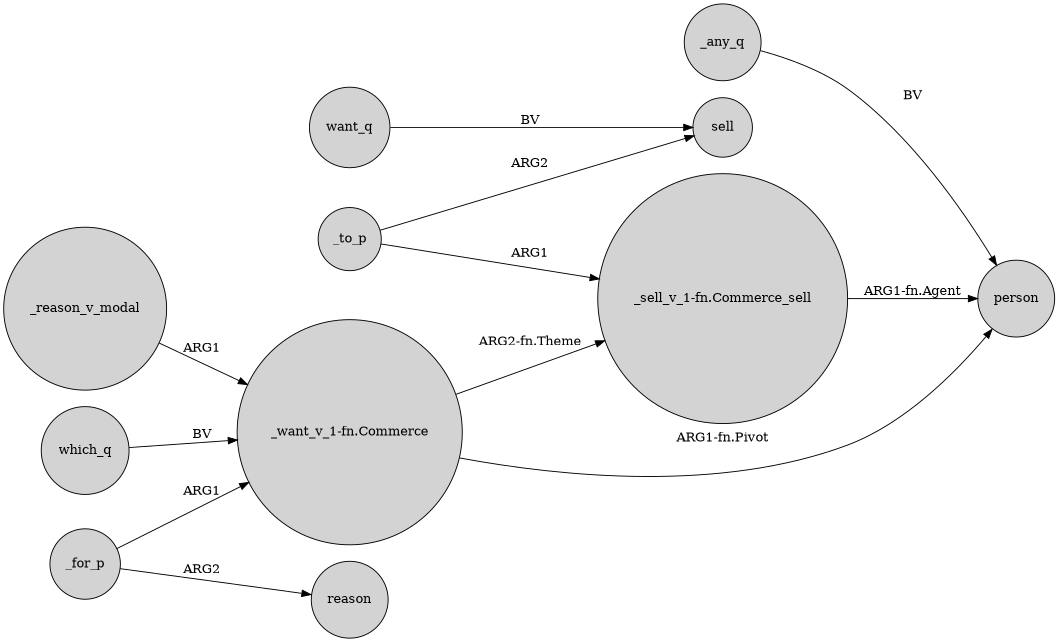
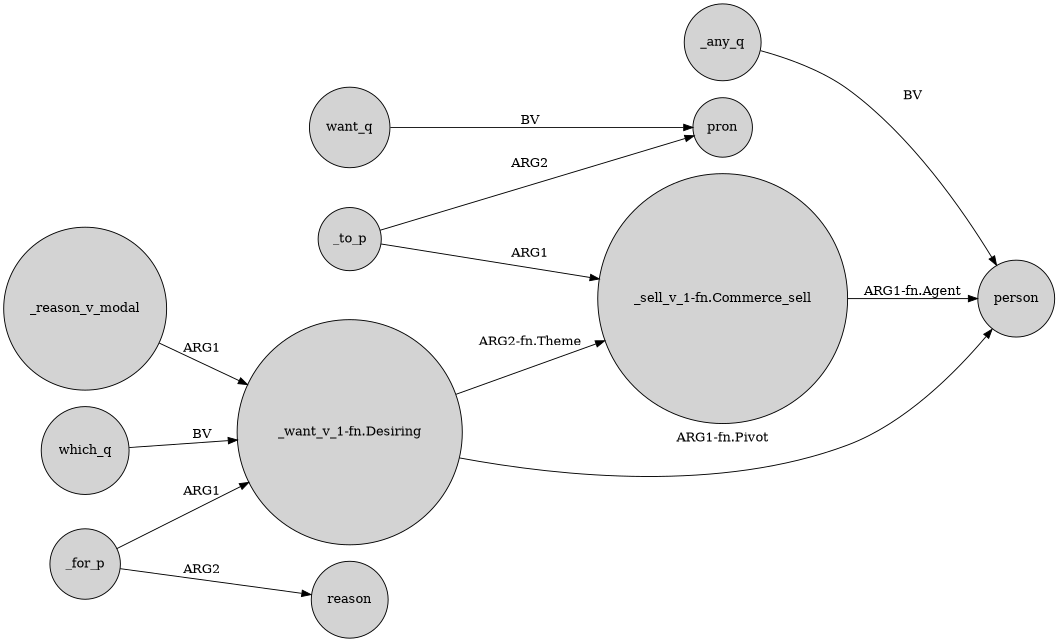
(723, 127) -> (723, 127)
(350, 432) -> (350, 432)
